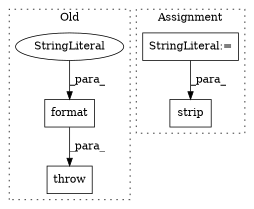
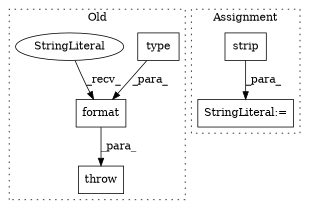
none -> (158, 47)
(191, 76) -> (246, 76)
(87, 80) -> (104, 80)
